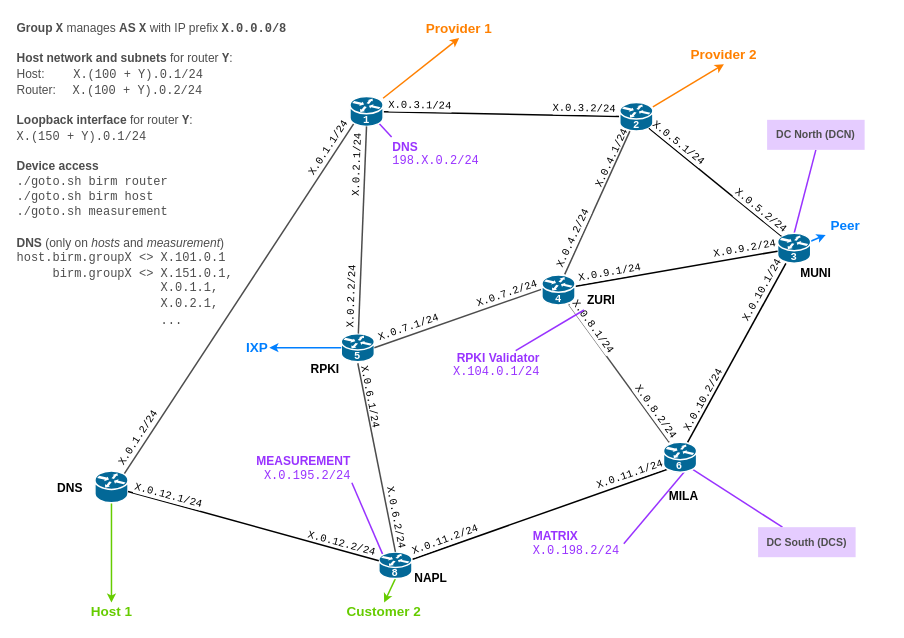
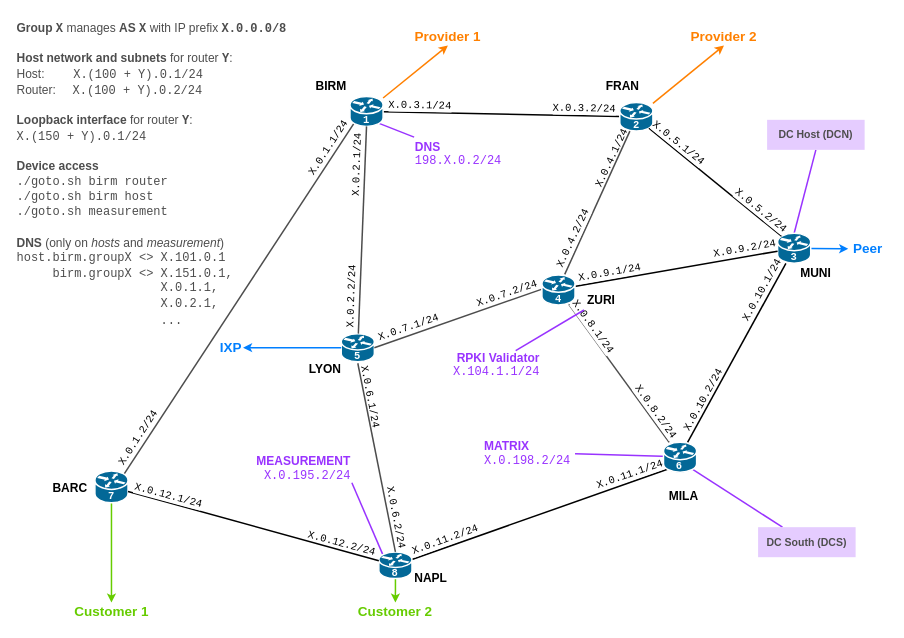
(459, 29) -> (448, 36)
(724, 55) -> (724, 36)
none -> (331, 86)
none -> (623, 86)
(816, 135) -> (816, 135)
(445, 154) -> (467, 154)
(845, 226) -> (868, 249)
(257, 347) -> (231, 347)
(508, 365) -> (508, 365)
(325, 369) -> (325, 369)
(70, 487) -> (70, 487)
none -> (111, 496)
(578, 543) -> (529, 453)
(112, 612) -> (112, 612)
(384, 612) -> (395, 612)
